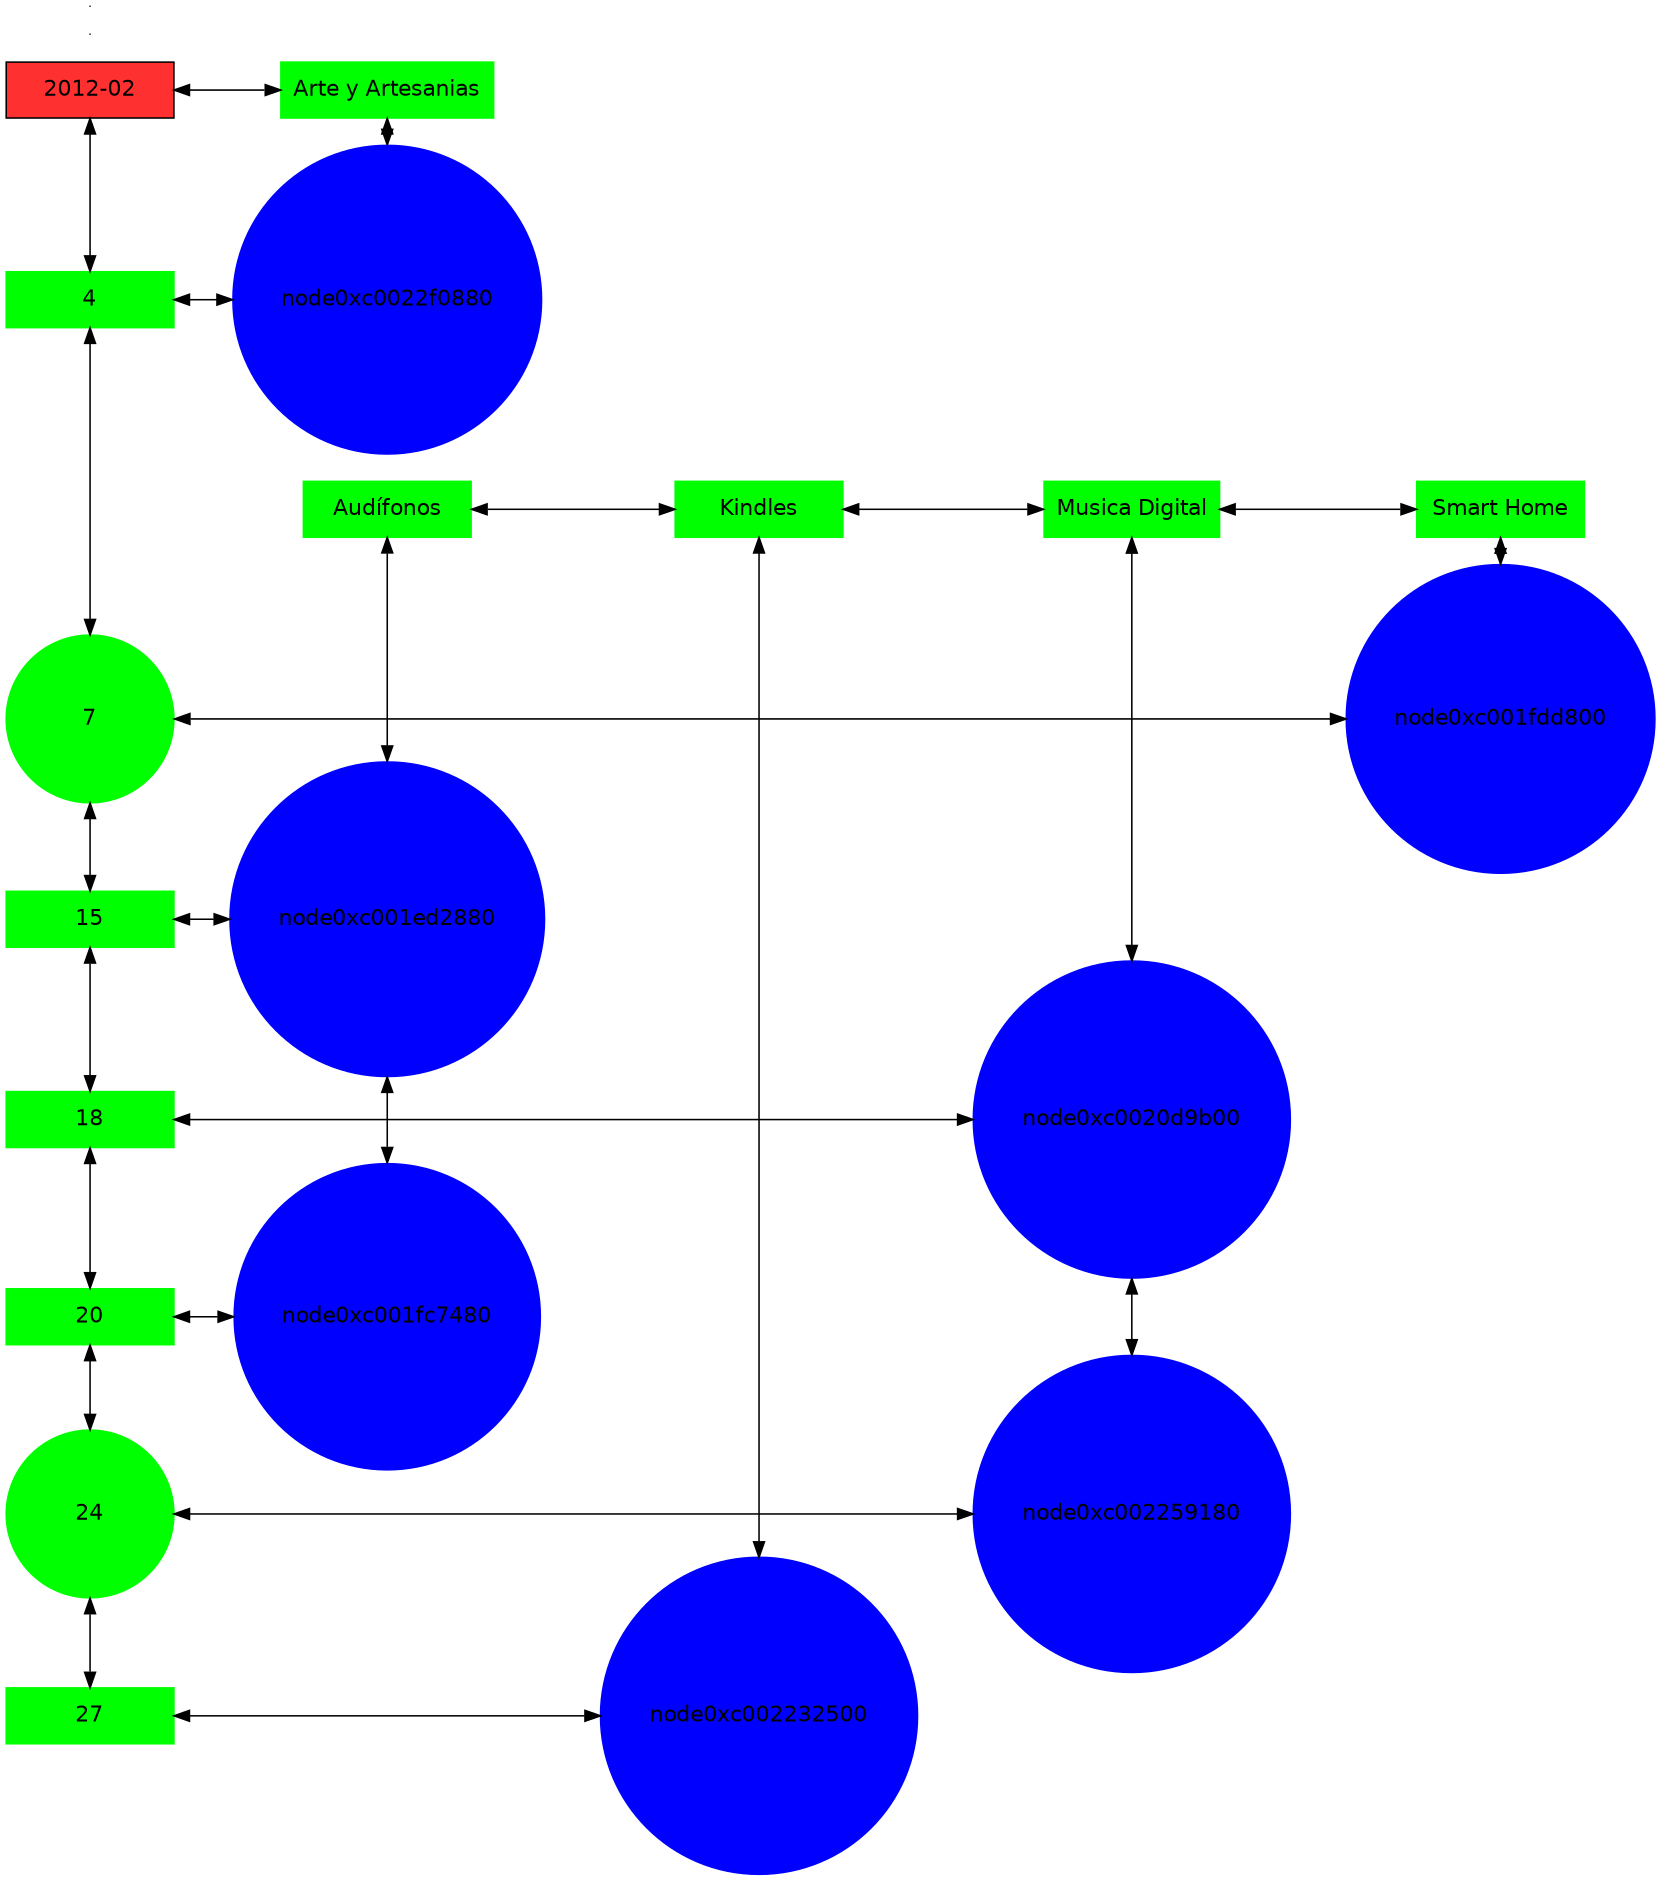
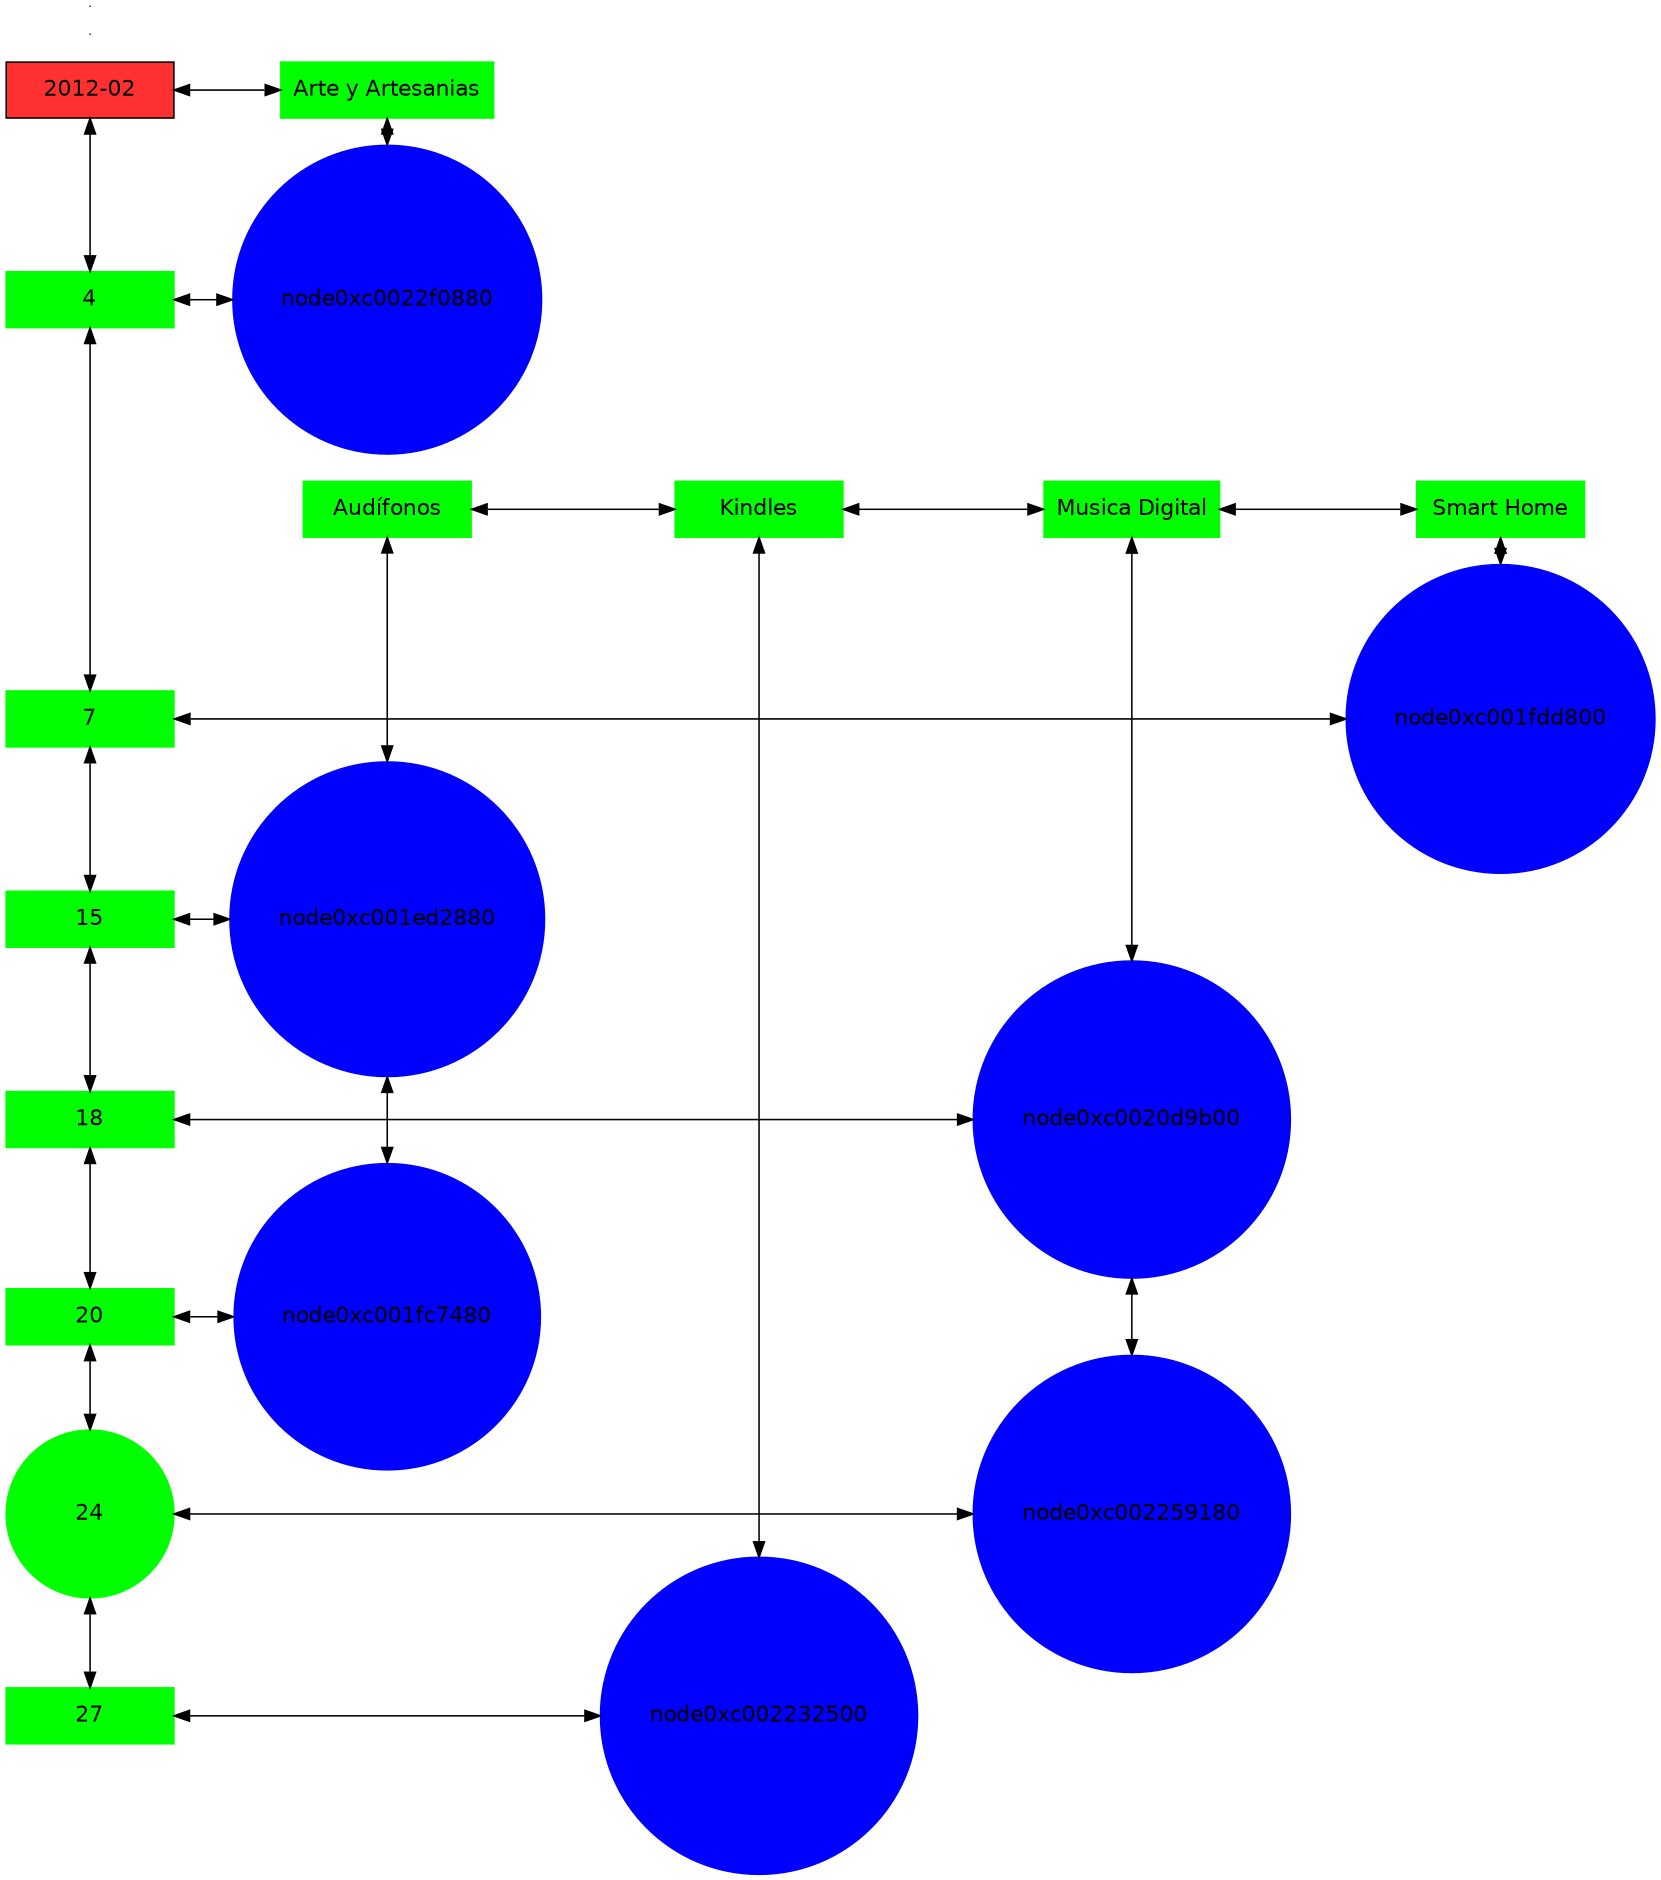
(90, 719) -> (90, 719)
